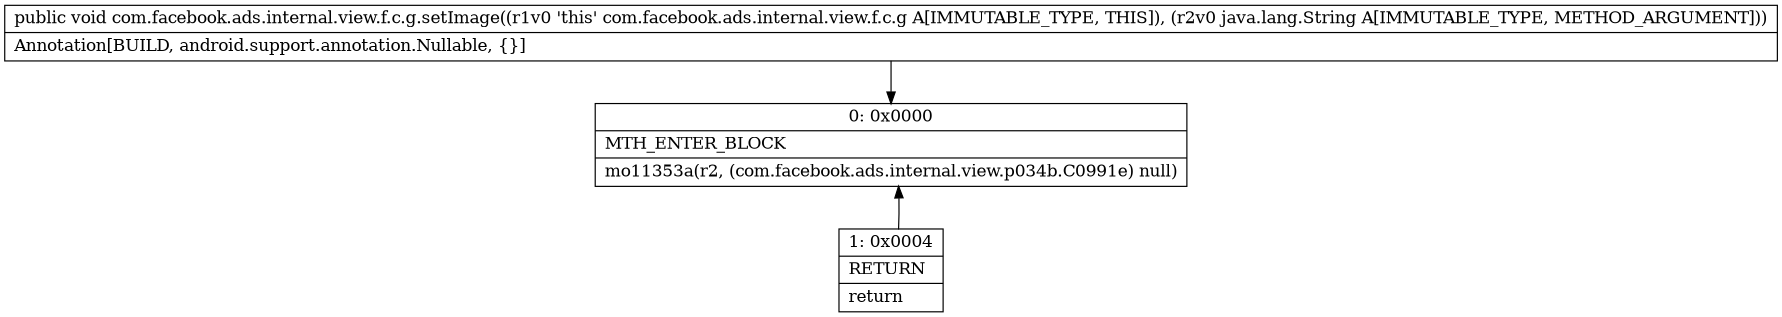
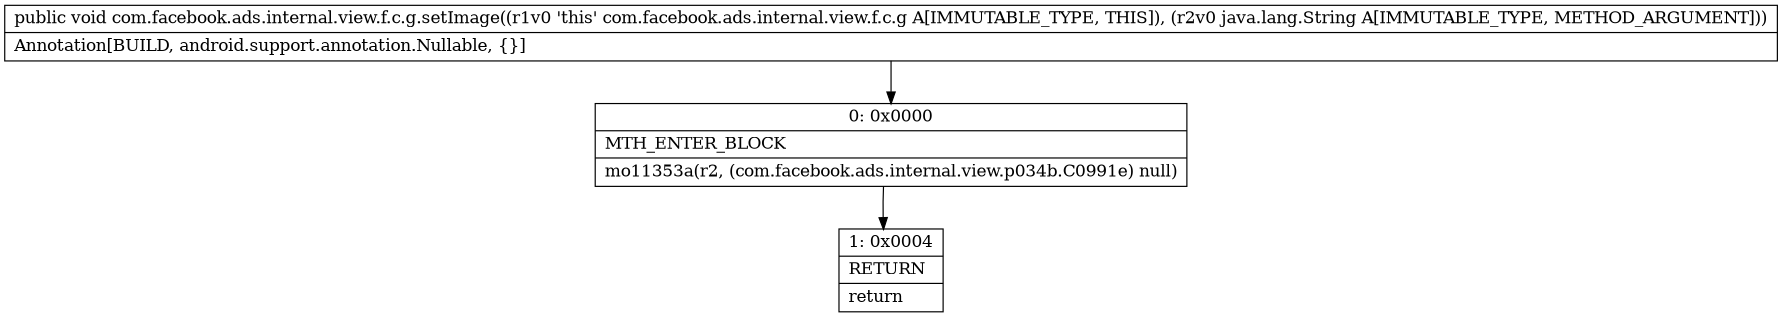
(899, 214) -> (883, 202)
